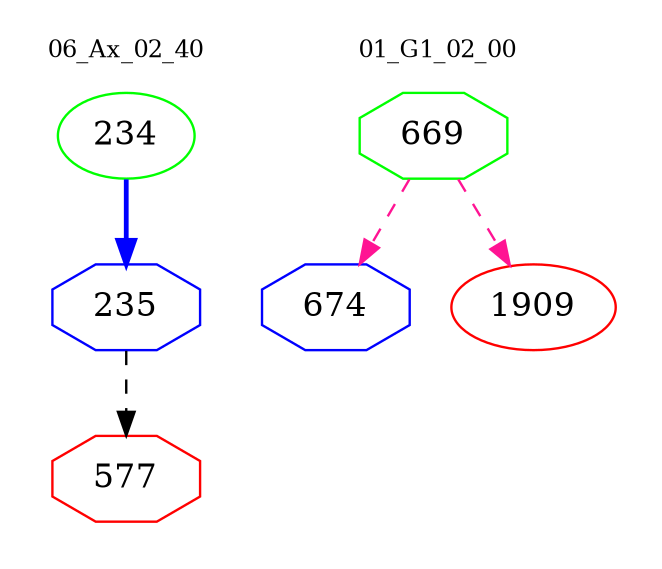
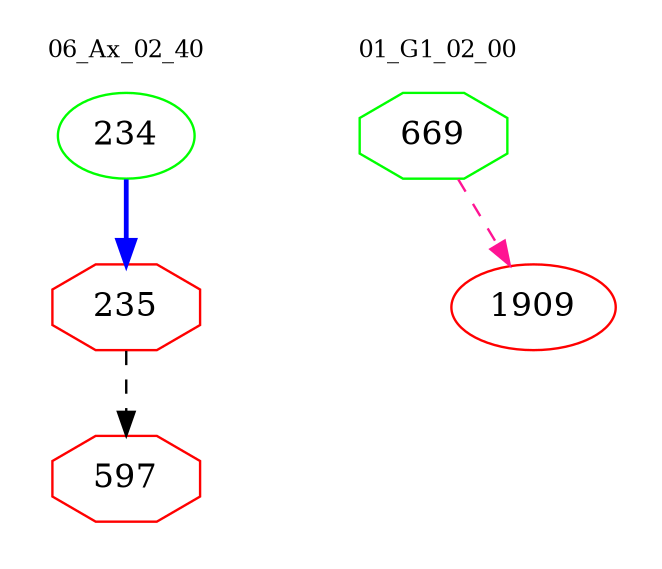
(126, 307) -> (126, 307)
(336, 307) -> none
(126, 479) -> (126, 479)
